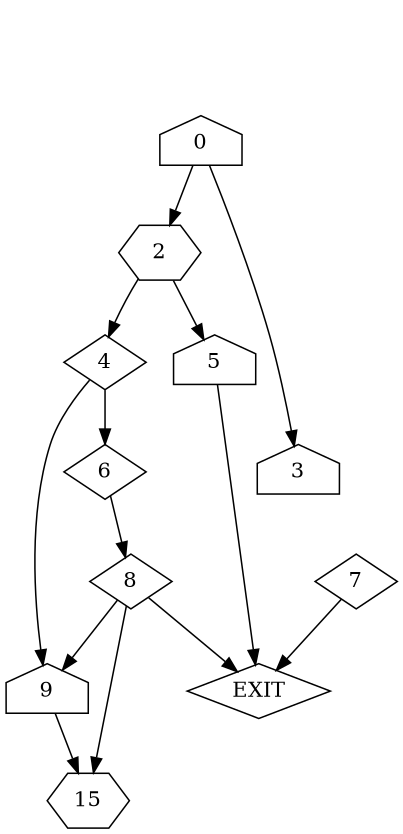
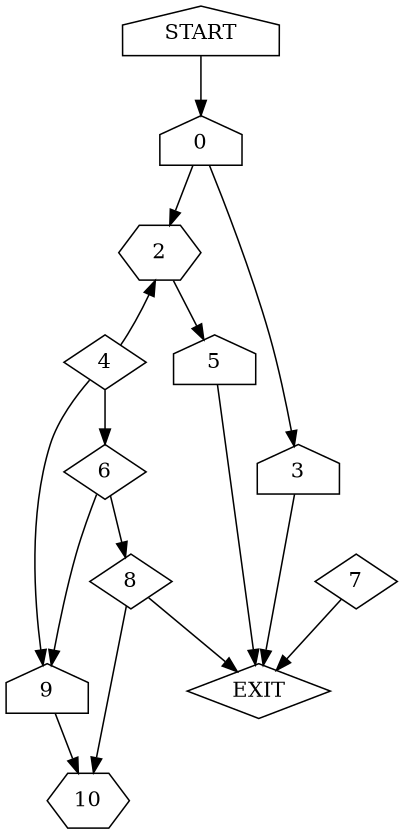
none -> (201, 33)
(126, 300) -> (136, 320)
none -> (280, 572)
(95, 629) -> (72, 571)
(88, 801) -> (88, 801)
